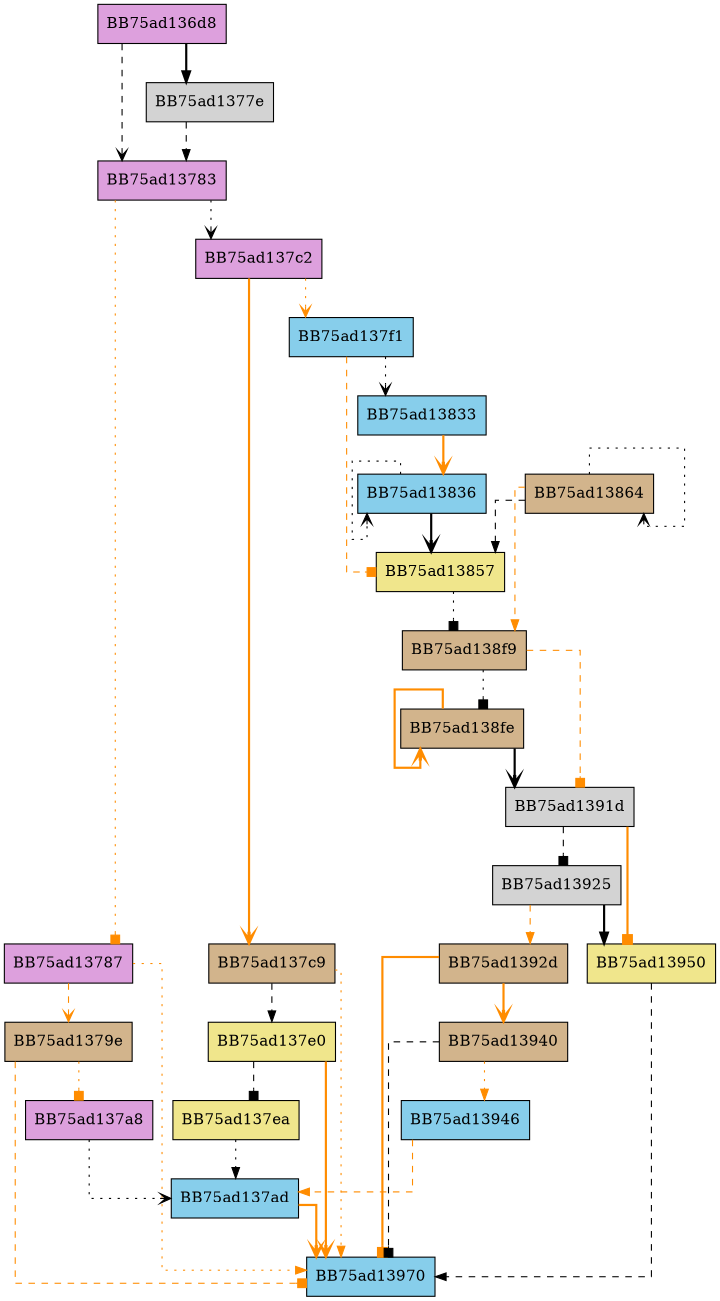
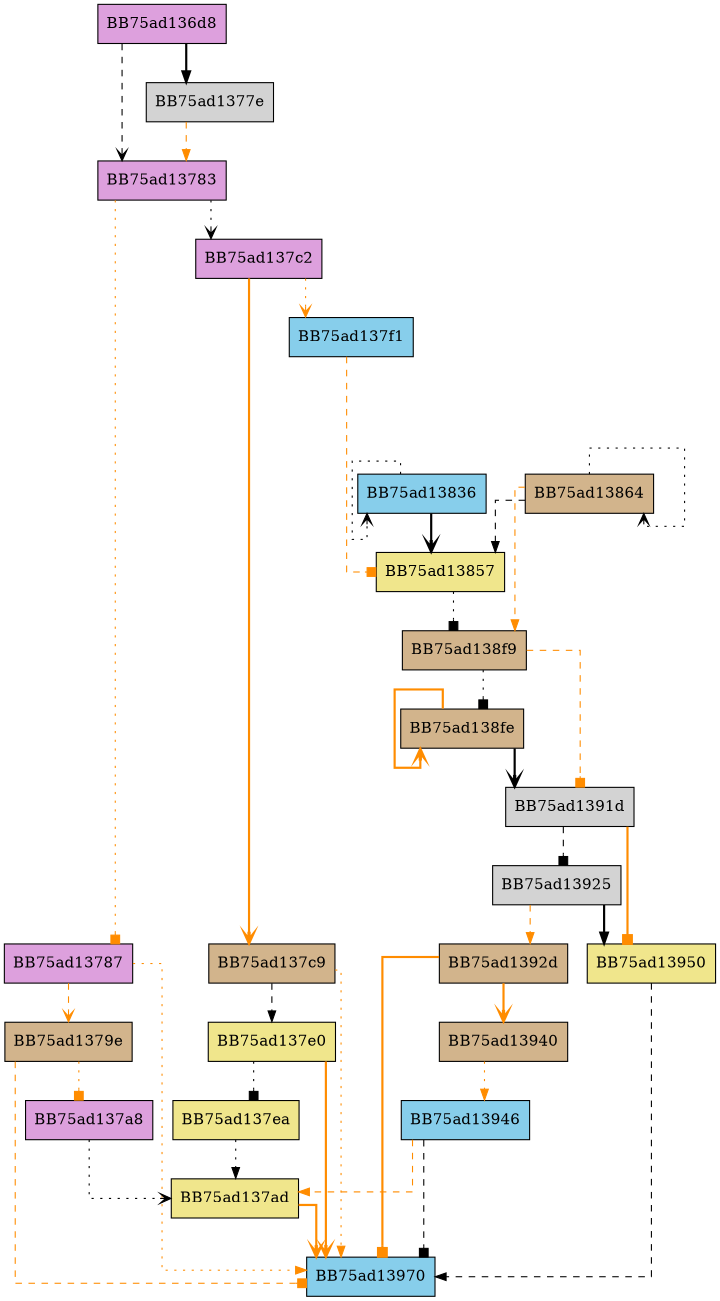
(186, 136) -> (186, 136)
(422, 415) -> none
(254, 1075) -> (254, 1075)
(389, 1119) -> (424, 1193)
(235, 1198) -> (235, 1198)
